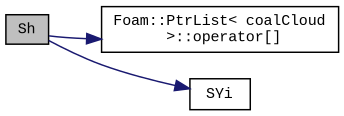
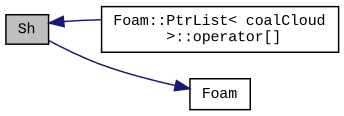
(68, 38) -> (83, 20)
(220, 94) -> (220, 94)
